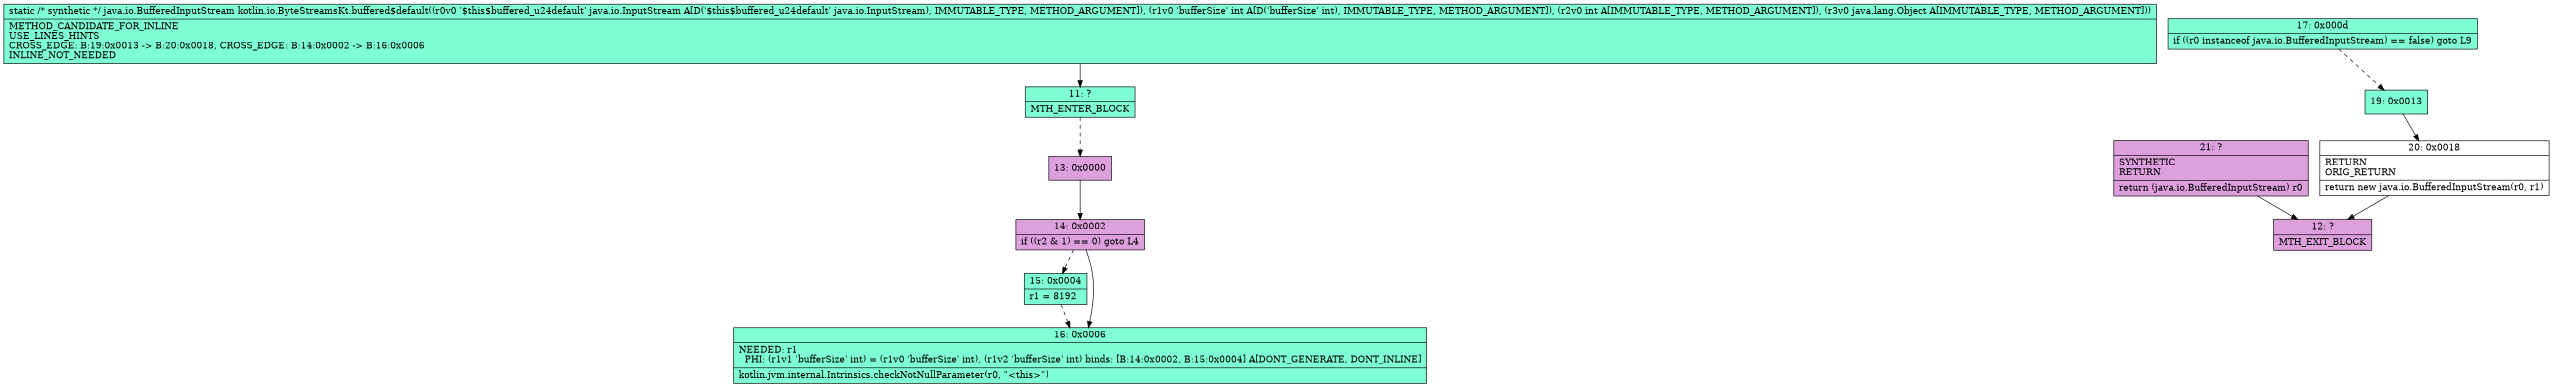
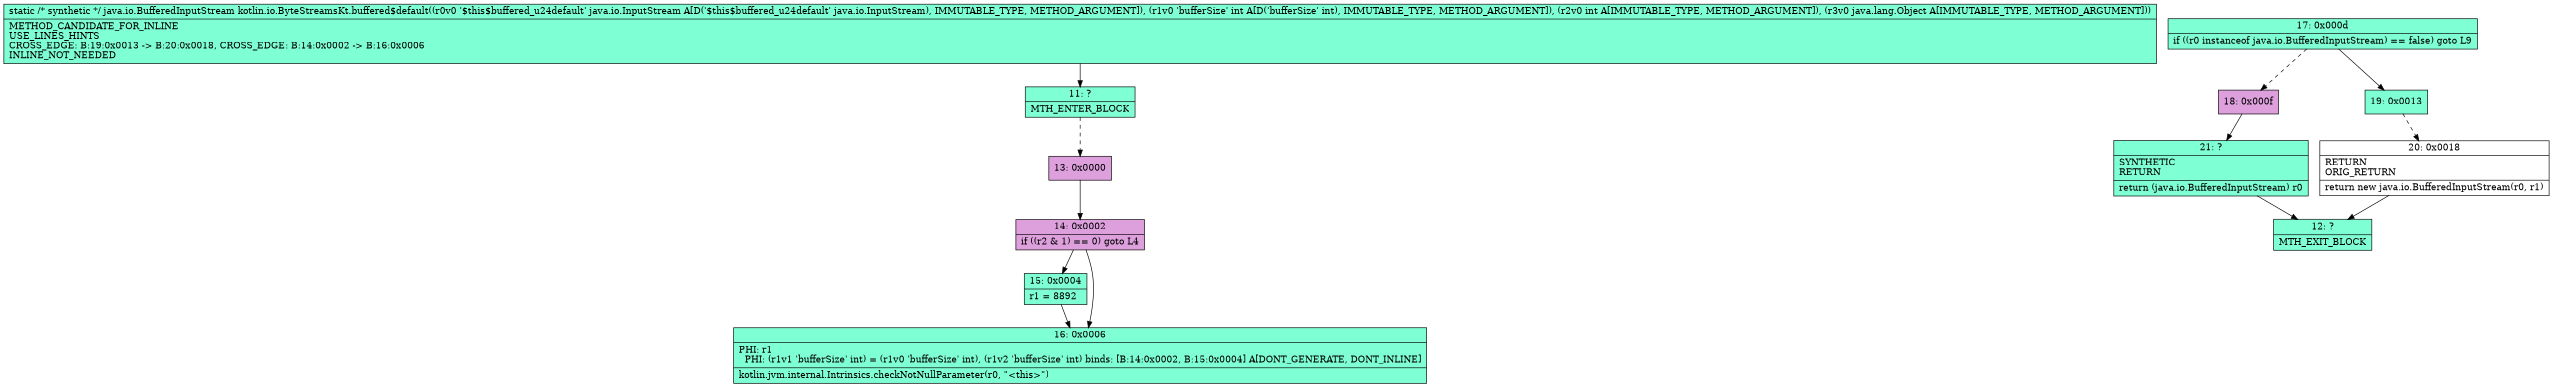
(2359, 67) -> (2359, 67)
none -> (2248, 102)
(2409, 125) -> (2409, 125)
(2211, 168) -> (2211, 168)
(2323, 235) -> (2323, 235)
(1069, 259) -> (1069, 259)
(1053, 296) -> (1053, 296)
(1064, 313) -> (1064, 313)
(770, 350) -> (757, 350)
